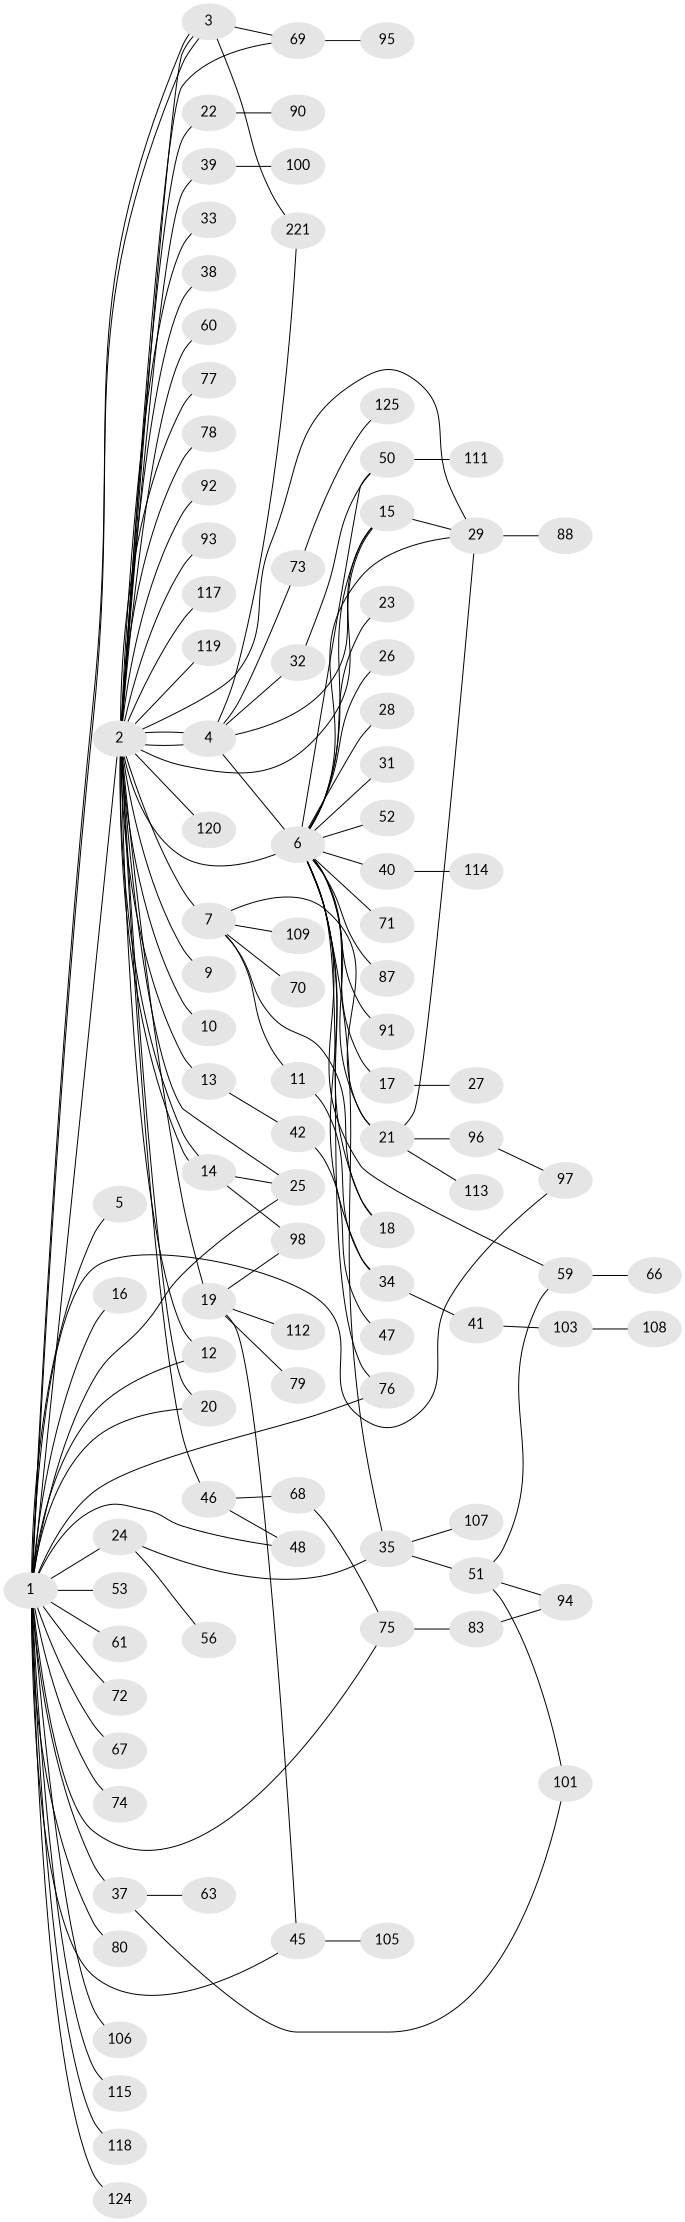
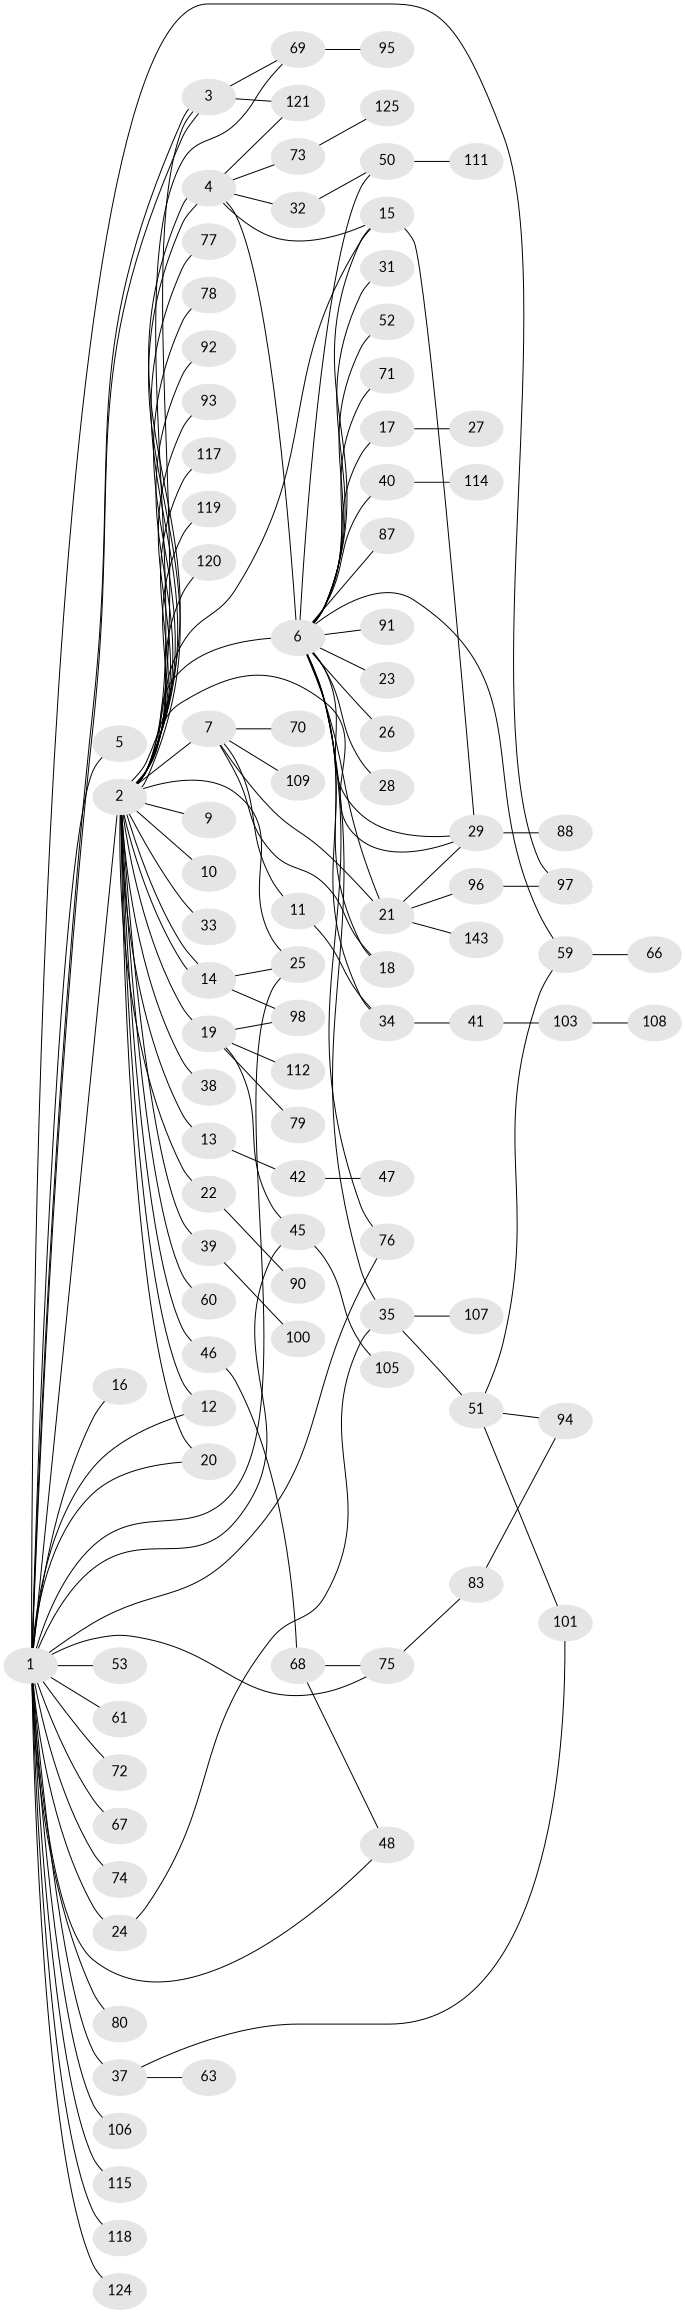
(298, 231) -> (298, 103)
(476, 1192) -> (476, 940)
(253, 1524) -> (343, 1755)
(209, 1640) -> none
